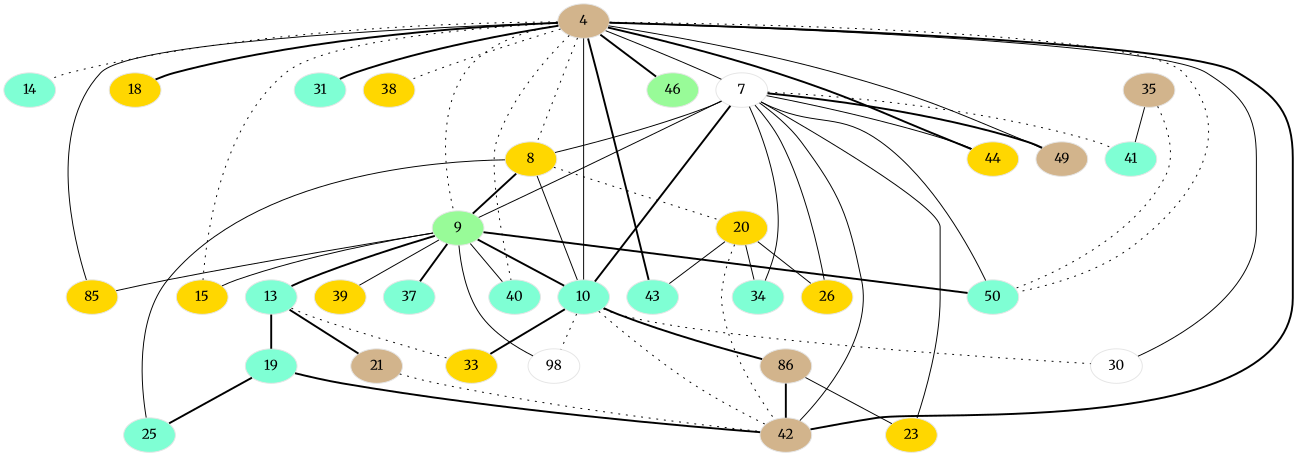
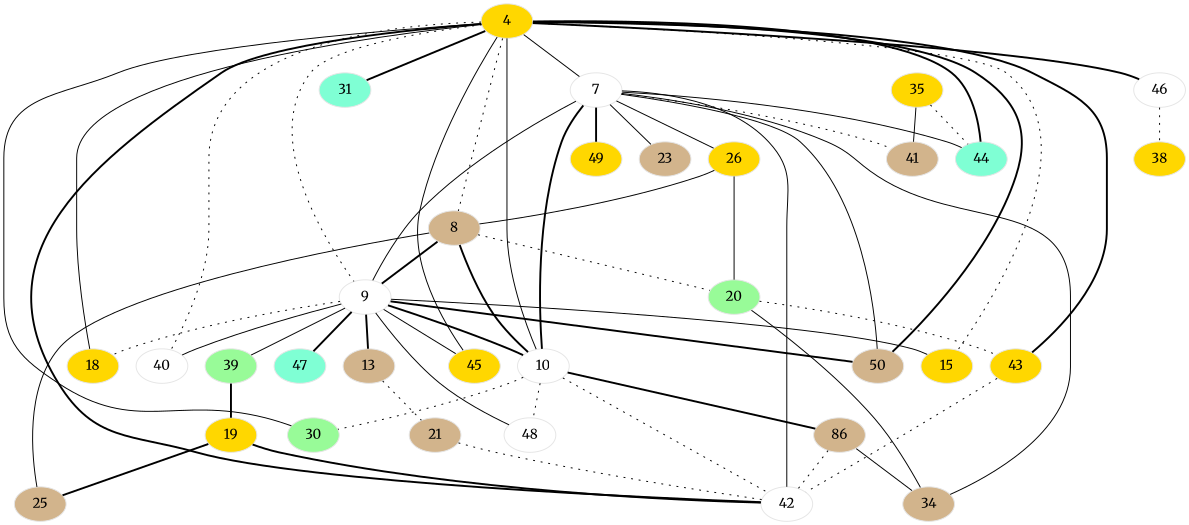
(584, 21) -> (507, 21)
(355, 40) -> (171, 85)
(466, 59) -> (1160, 125)
(830, 71) -> none
(1191, 83) -> (961, 67)
(30, 90) -> none
(673, 90) -> (1160, 90)
(1149, 90) -> (917, 90)
(639, 130) -> (598, 203)
(531, 159) -> (454, 228)
(993, 159) -> (981, 159)
(1062, 159) -> (596, 159)
(1131, 159) -> (912, 159)
(1129, 222) -> (949, 125)
(458, 228) -> (365, 297)
(557, 228) -> (483, 298)
(742, 228) -> (734, 297)
(694, 265) -> (885, 323)
(92, 297) -> (474, 366)
(271, 297) -> (369, 366)
(340, 297) -> (231, 366)
(409, 297) -> (300, 366)
(515, 297) -> (162, 366)
(584, 297) -> (543, 366)
(653, 297) -> (1016, 366)
(758, 297) -> (929, 504)
(993, 297) -> (878, 366)
none -> (225, 322)
(271, 332) -> (231, 401)
(324, 332) -> (402, 401)
(731, 341) -> (902, 436)
(271, 366) -> (231, 435)
(472, 366) -> none
(554, 366) -> (530, 435)
(1116, 366) -> (313, 435)
(786, 401) -> (813, 470)
(849, 401) -> (884, 470)
(150, 435) -> (40, 504)
(786, 435) -> (787, 504)
(911, 435) -> (665, 159)
